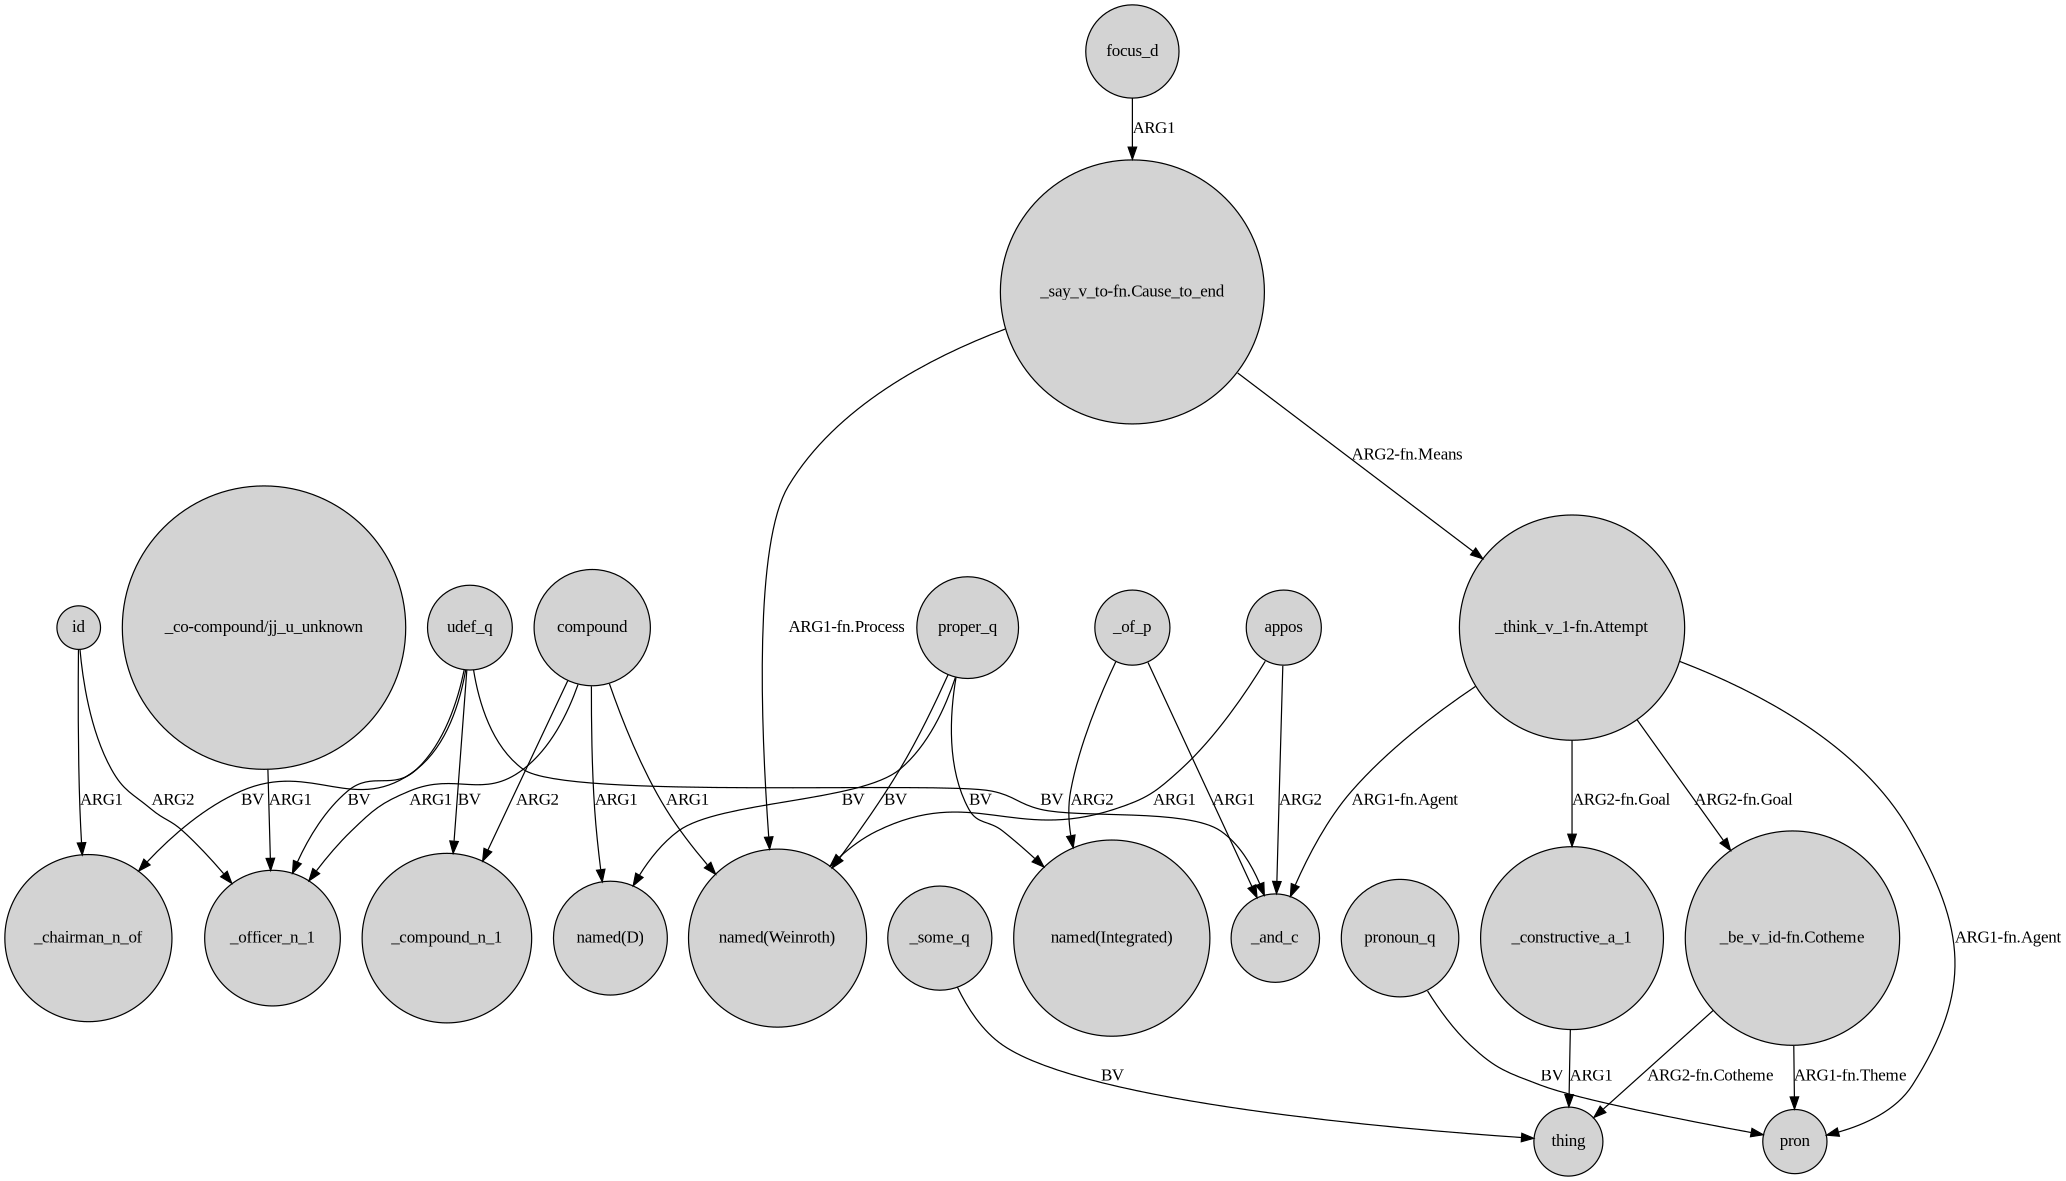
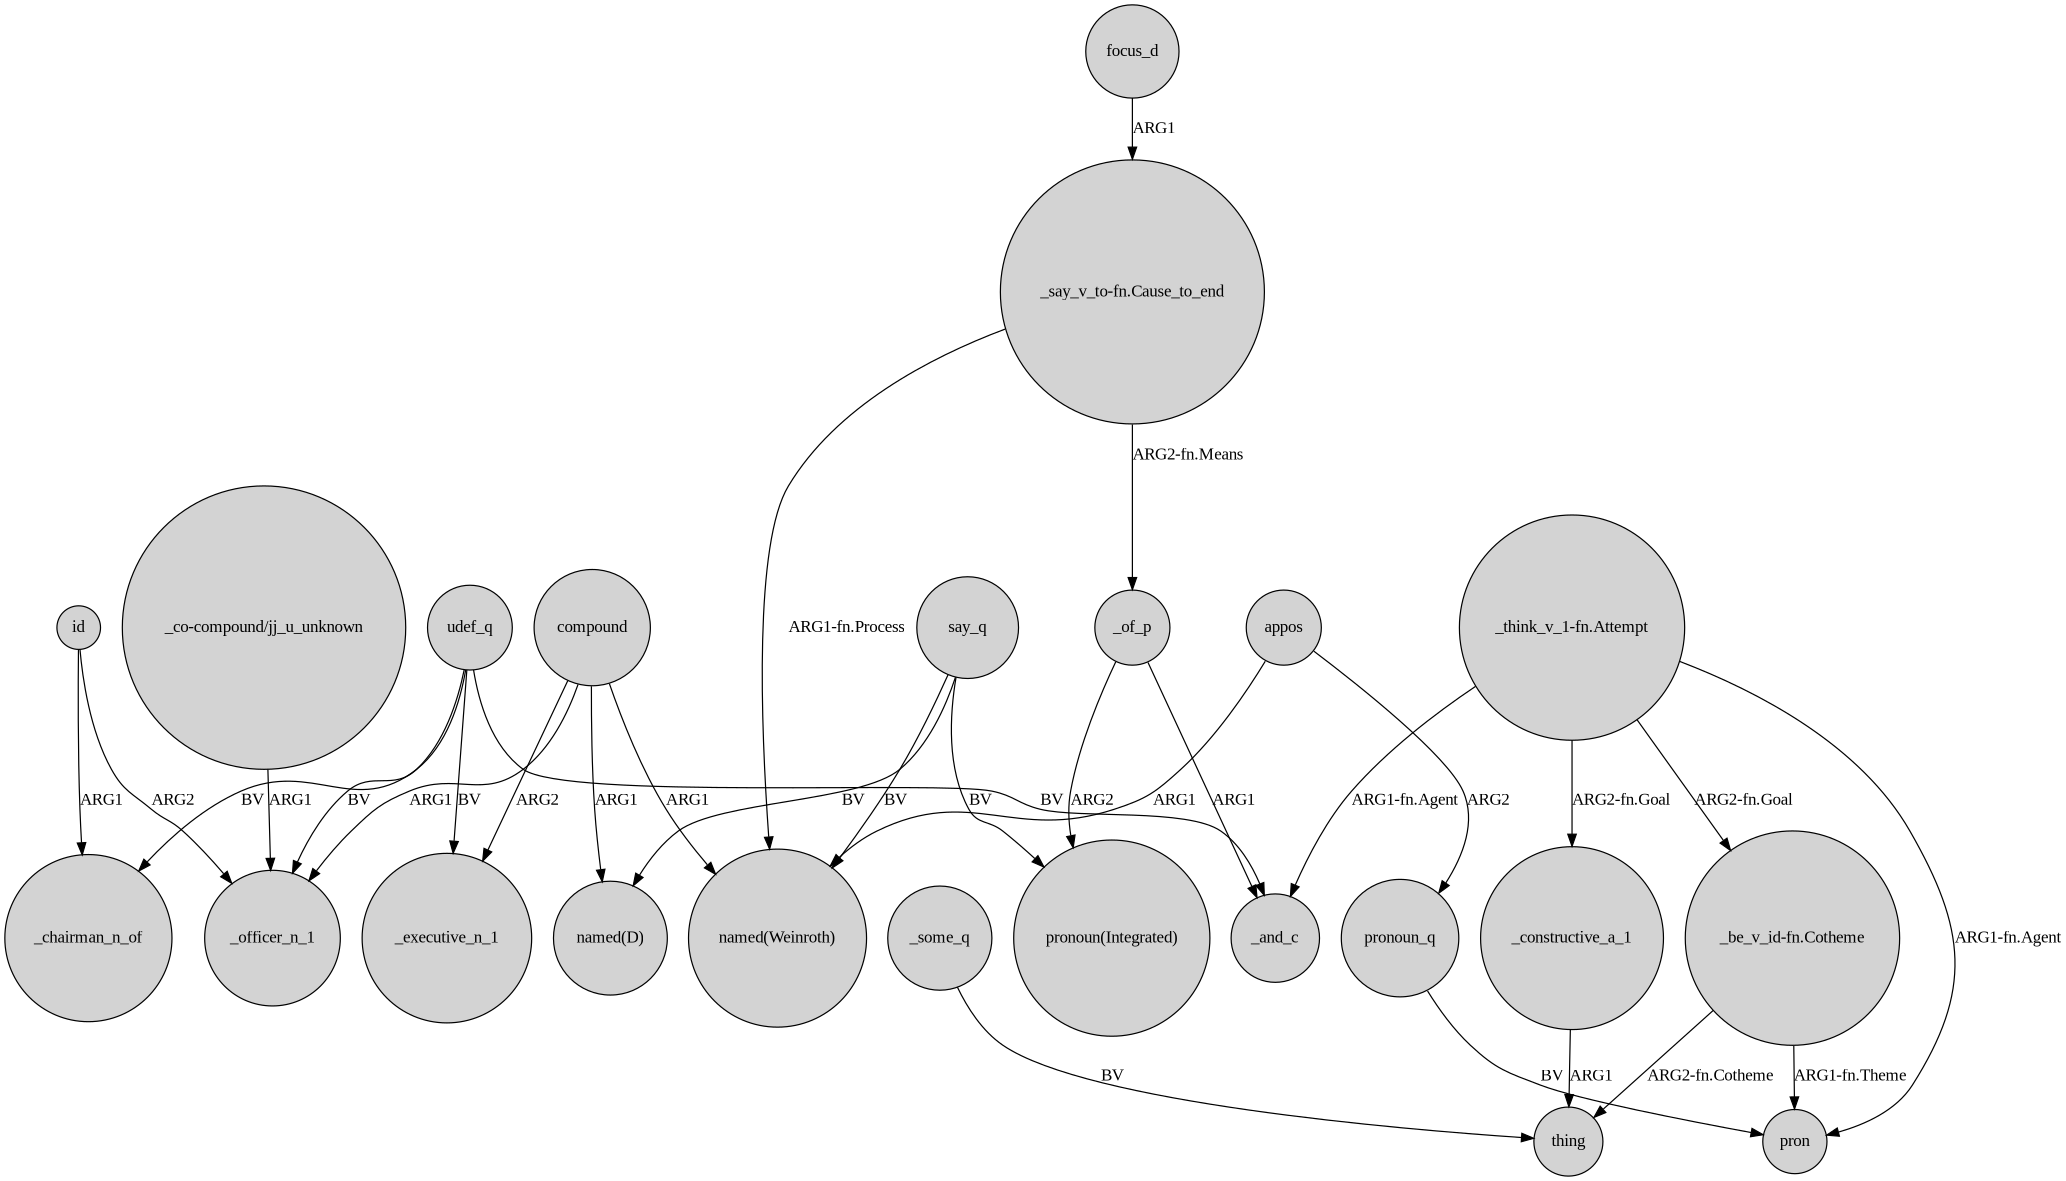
(1355, 462) -> (1132, 501)
(968, 628) -> (968, 628)
(1280, 773) -> (1429, 749)
(447, 938) -> (447, 938)
(1112, 938) -> (1112, 938)
